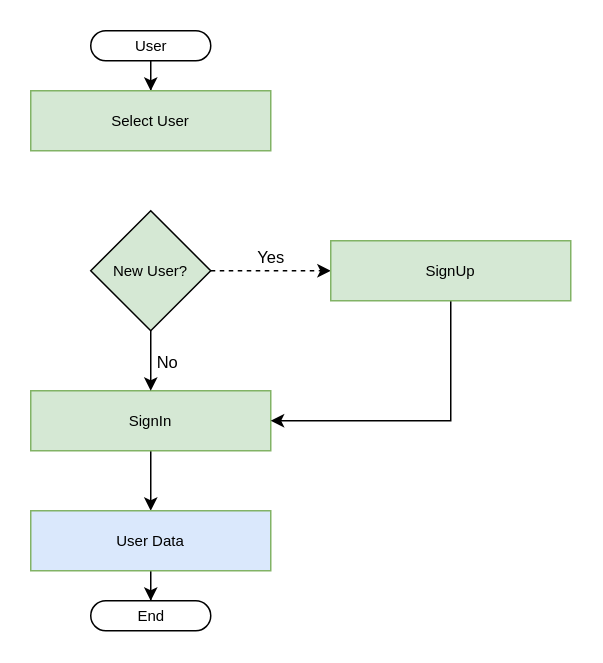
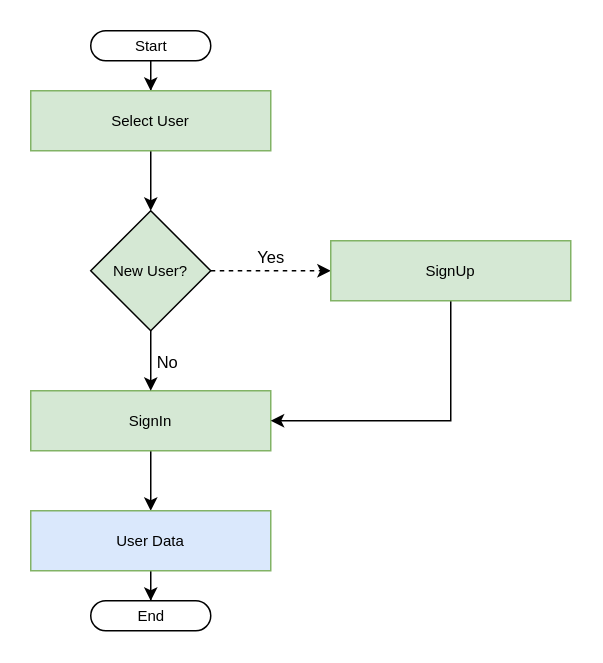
(152, 46) -> (152, 46)
none -> (151, 176)
